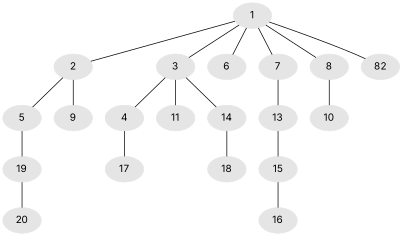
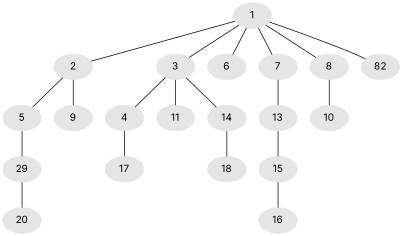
(22, 169) -> (22, 169)
